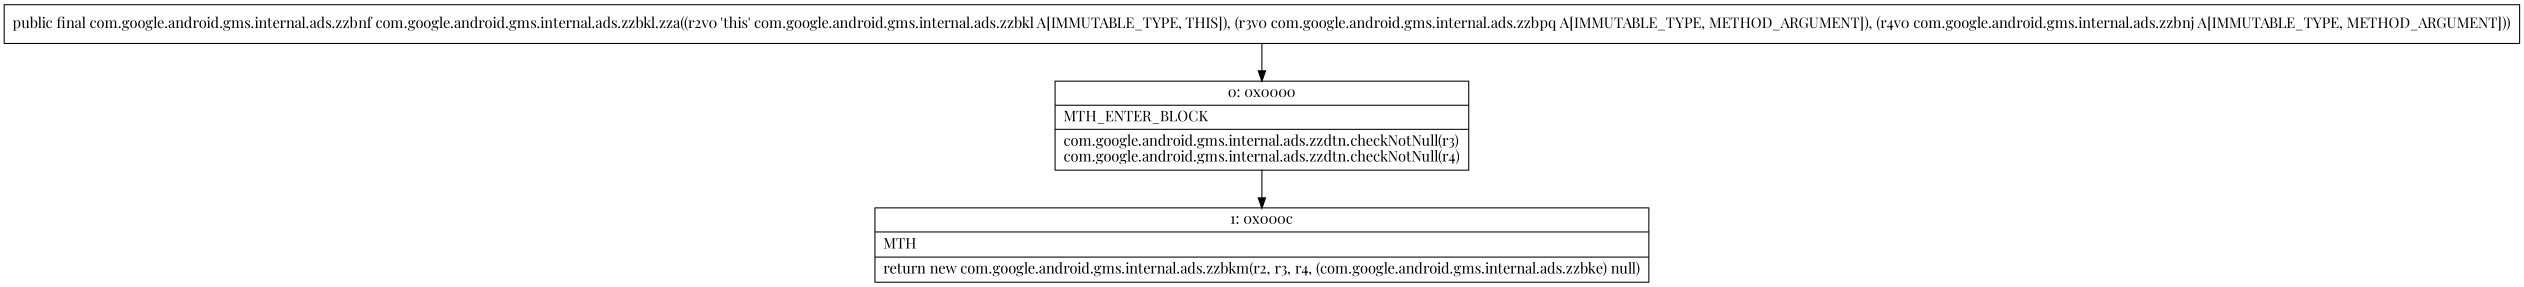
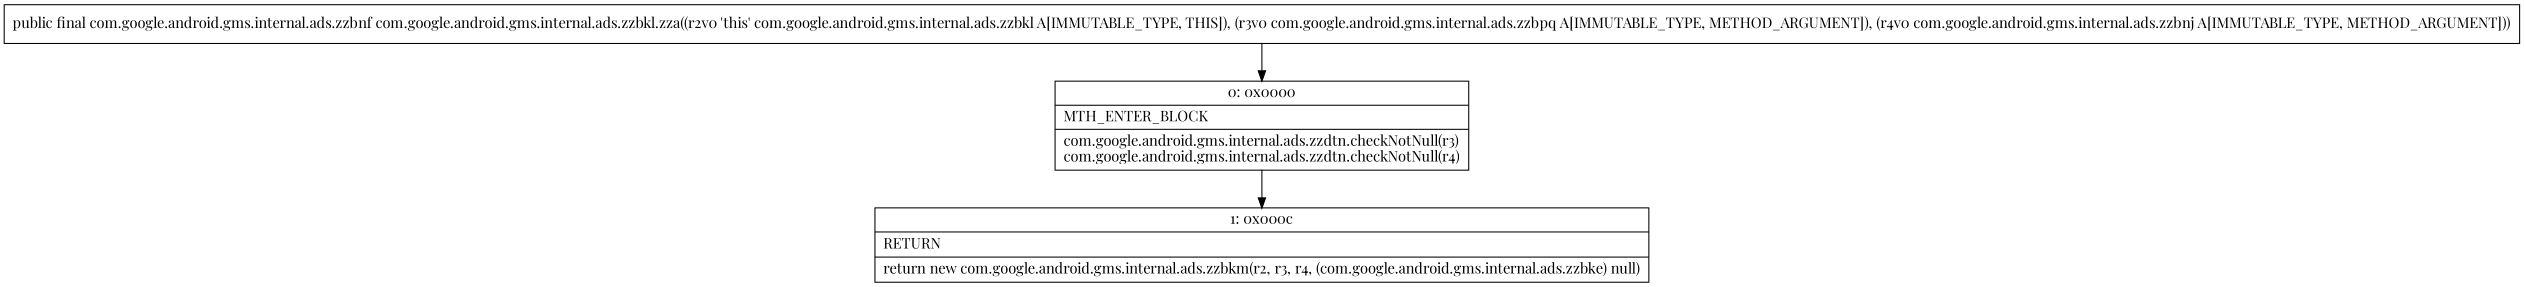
(900, 244) -> (912, 244)
